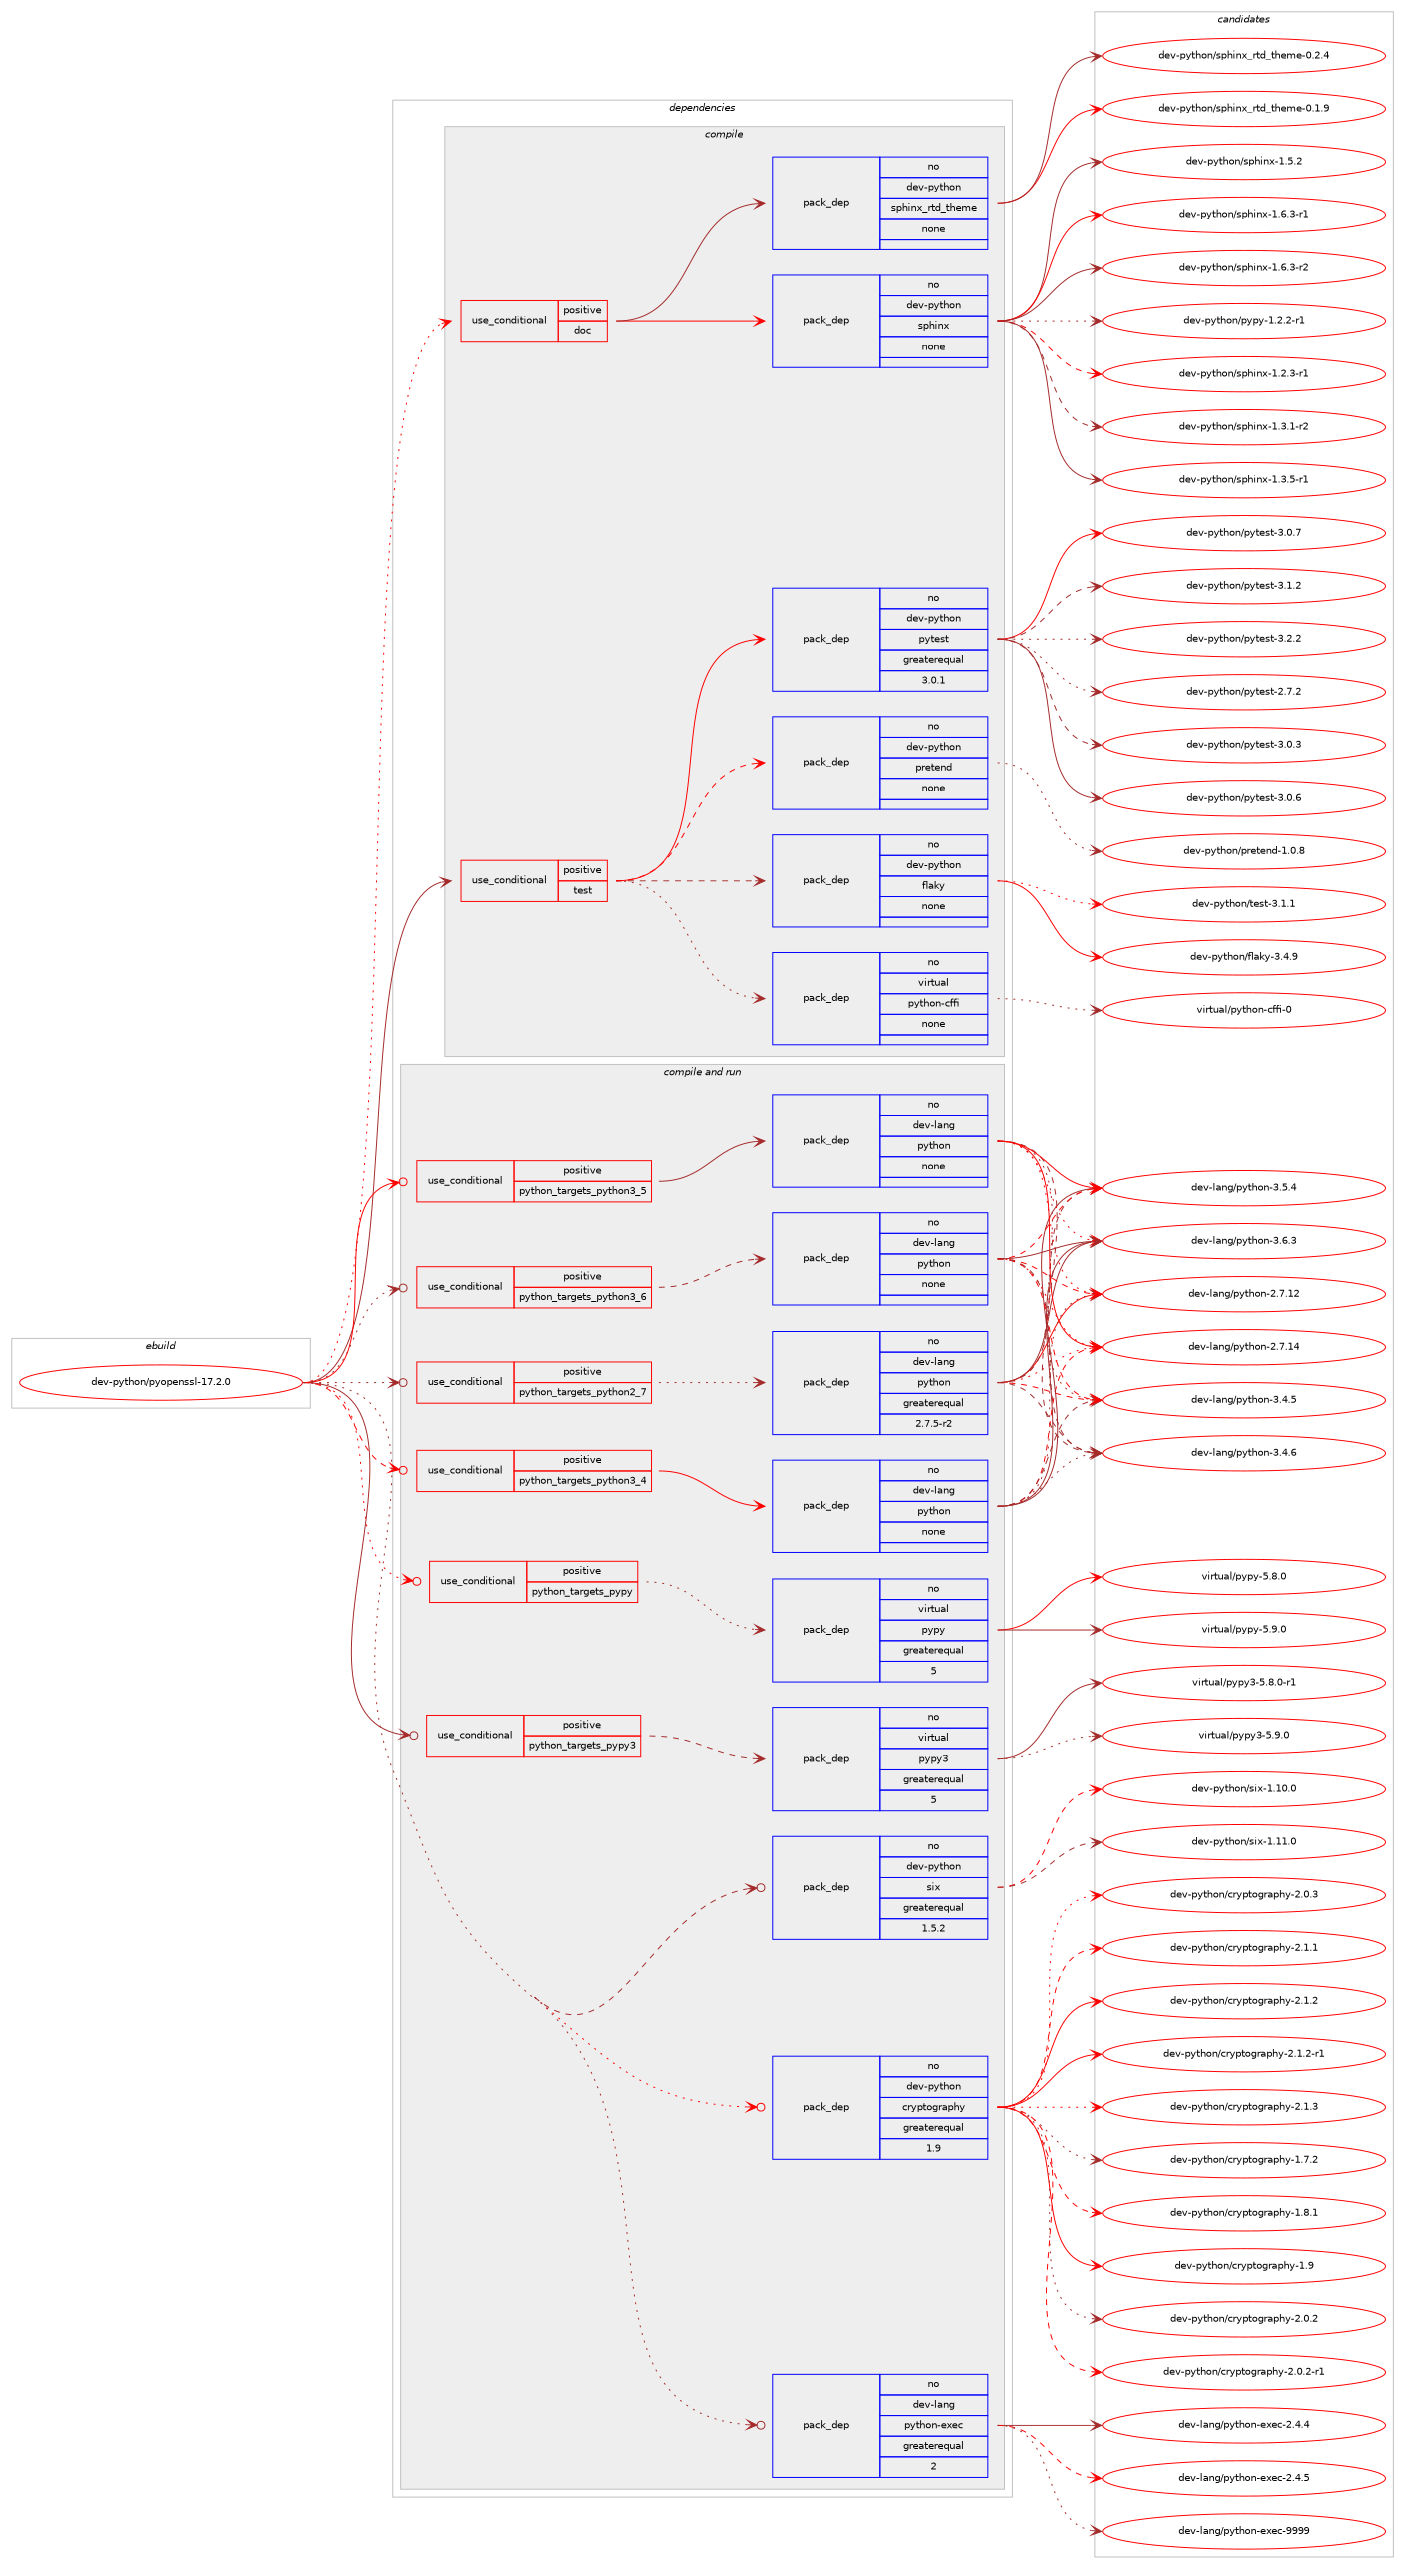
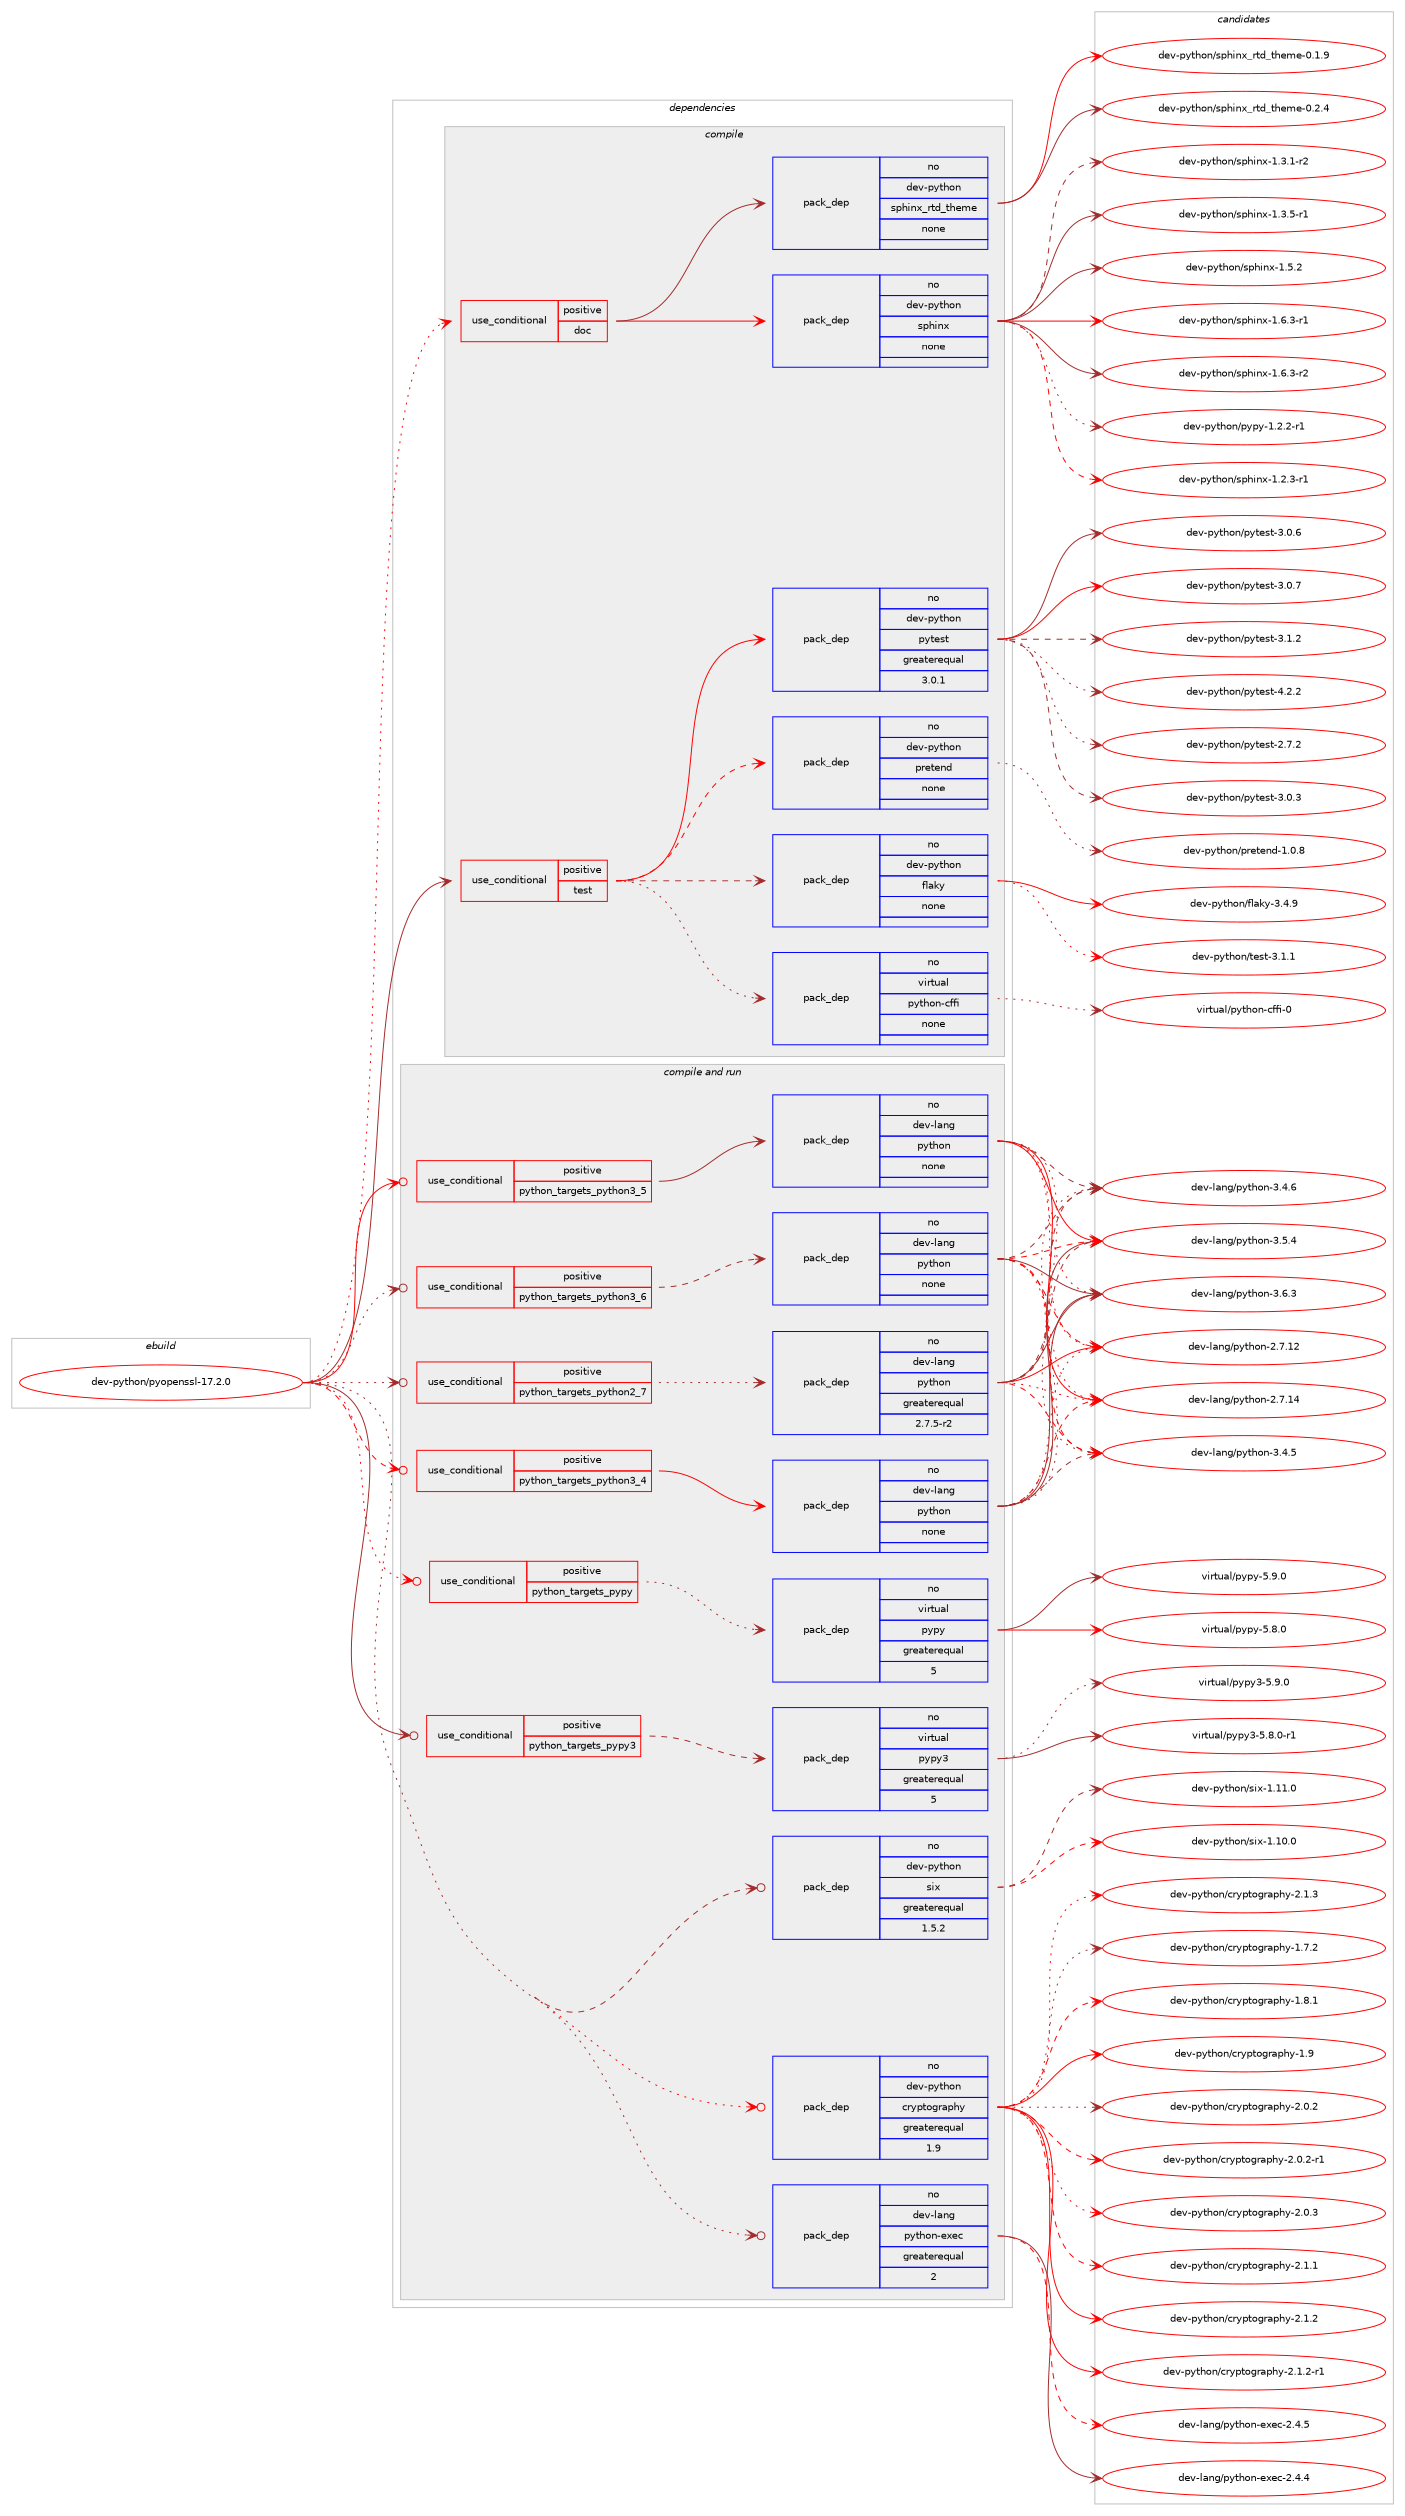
(1244, 639) -> (1244, 692)
(1244, 2531) -> none
